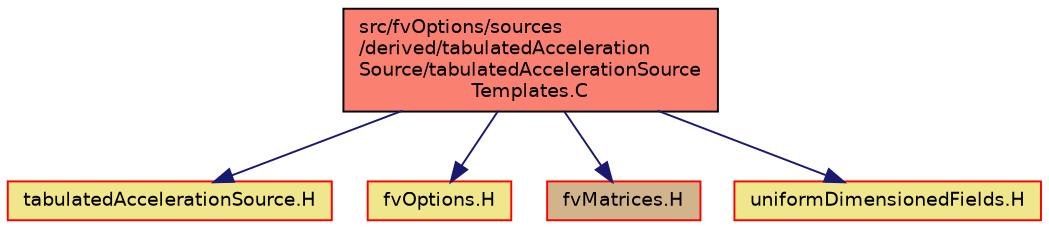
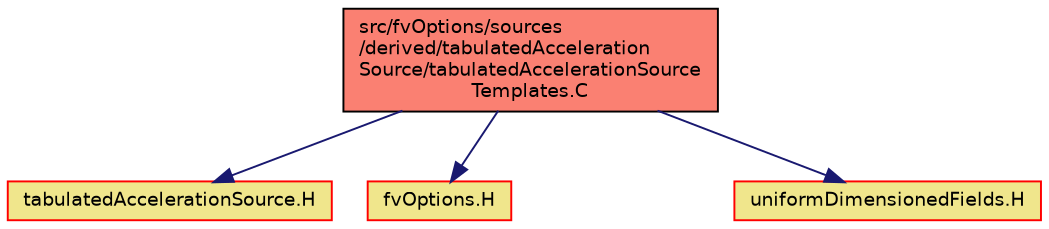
(624, 201) -> none
